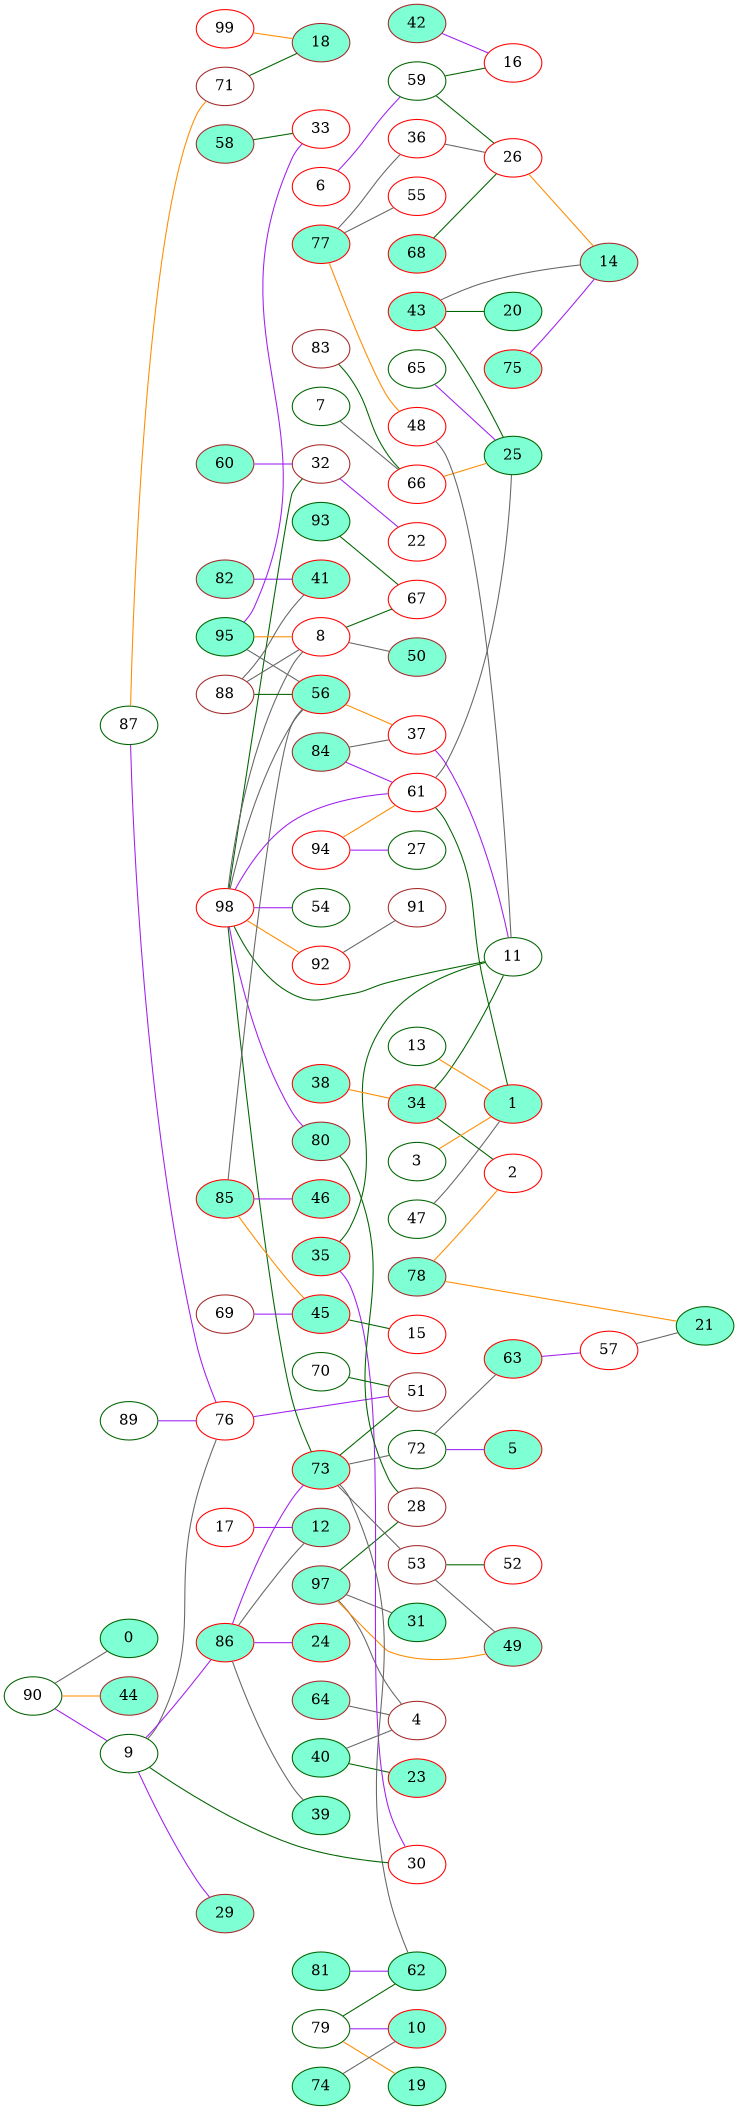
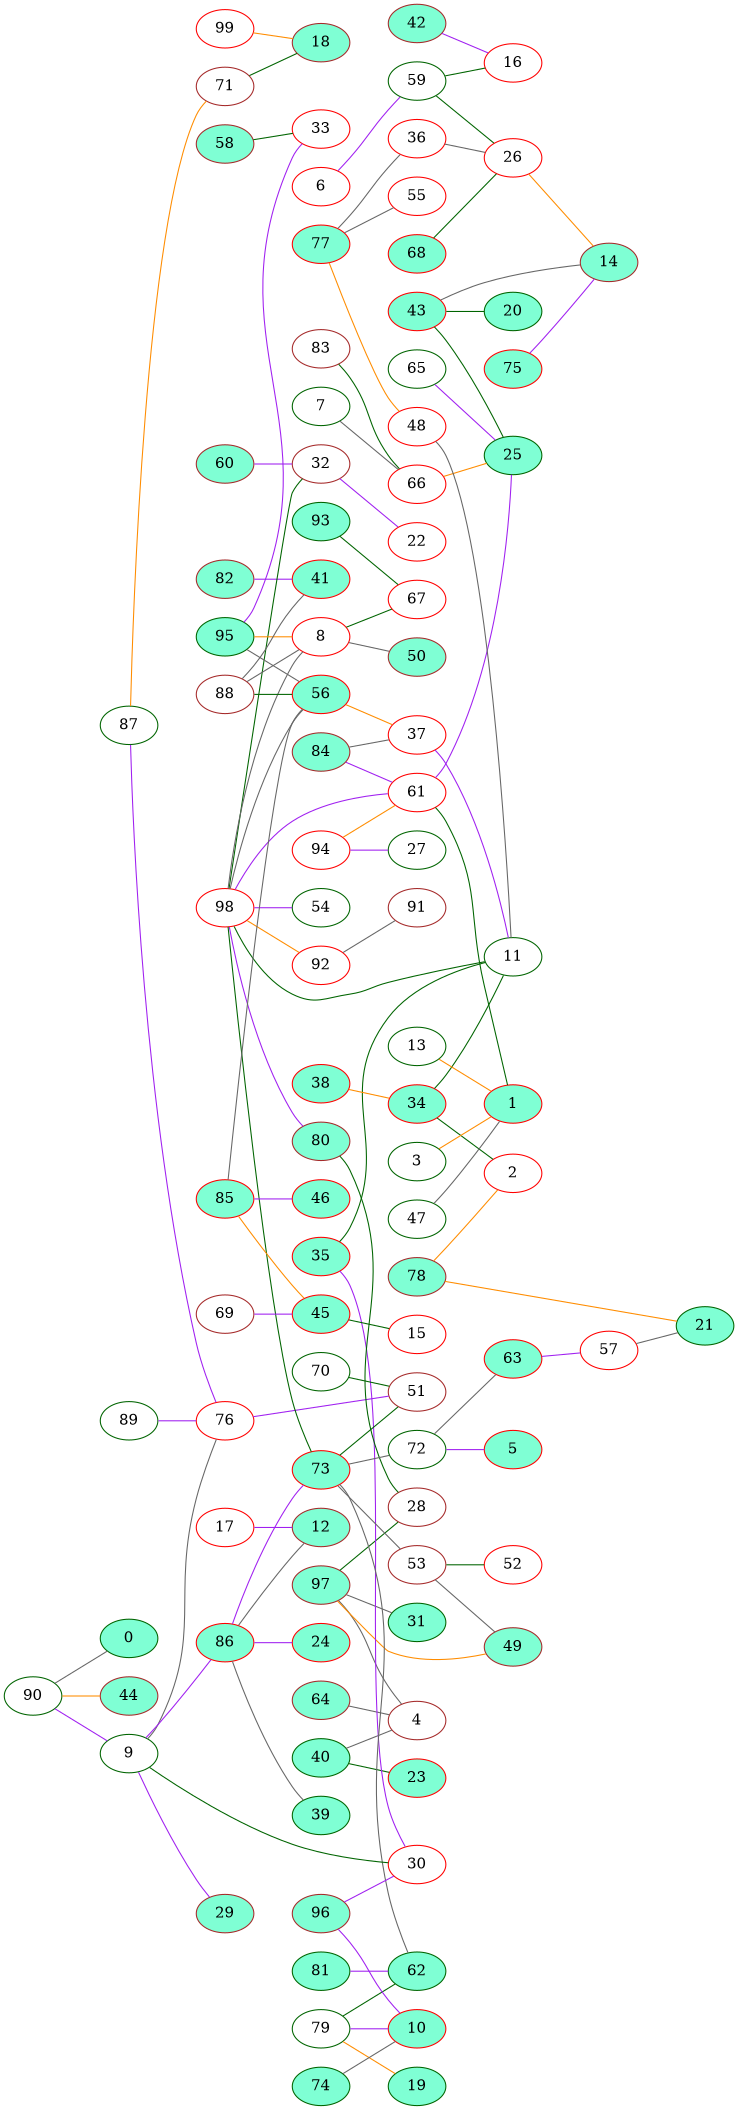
(492, 631) -> (492, 631)
none -> (321, 1914)
